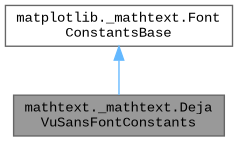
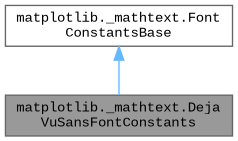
(119, 116) -> (119, 116)
